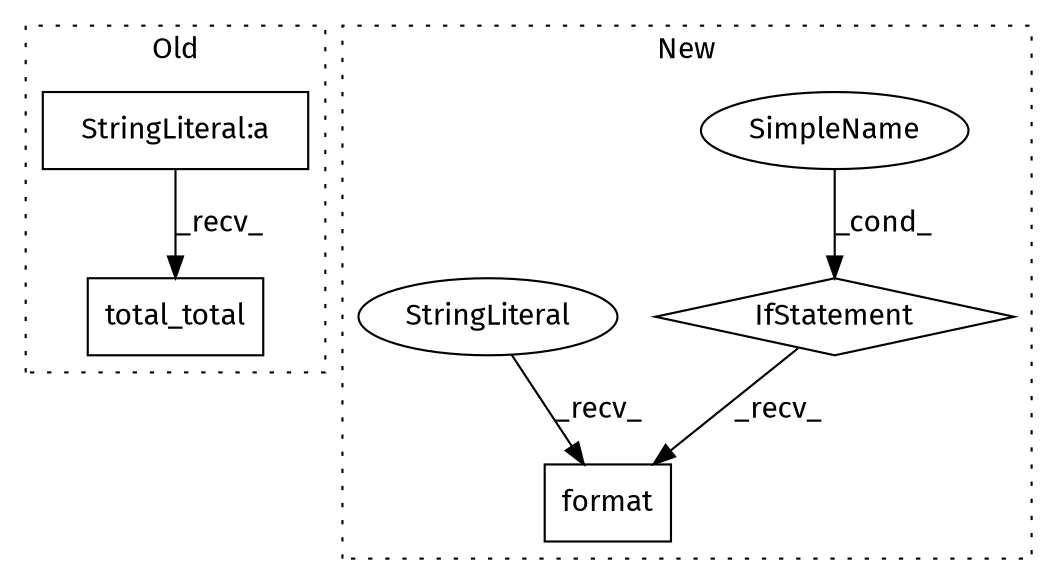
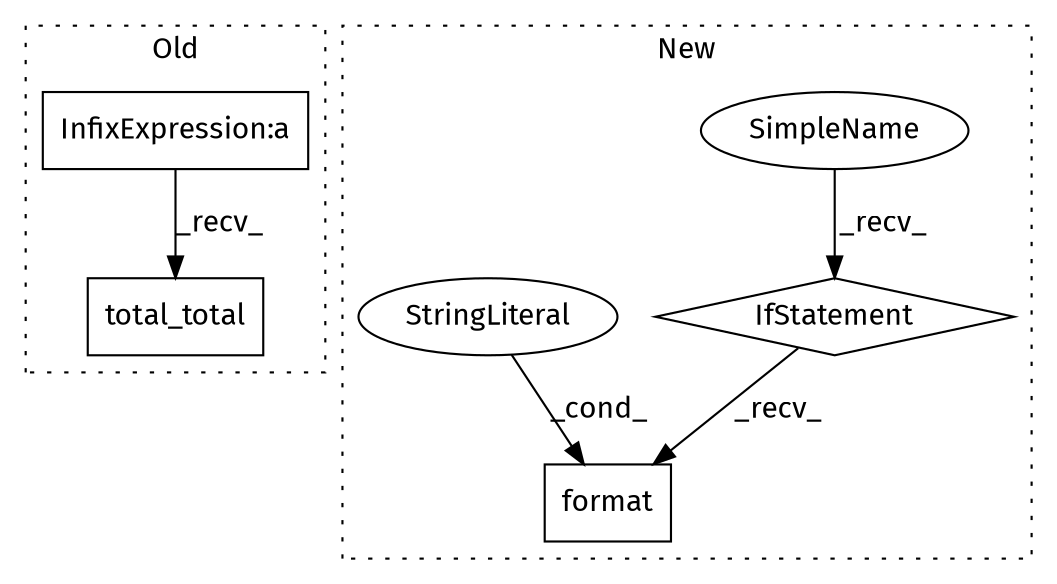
(176, 131) -> (176, 131)
(884, 224) -> (884, 224)
(599, 410) -> (599, 410)
